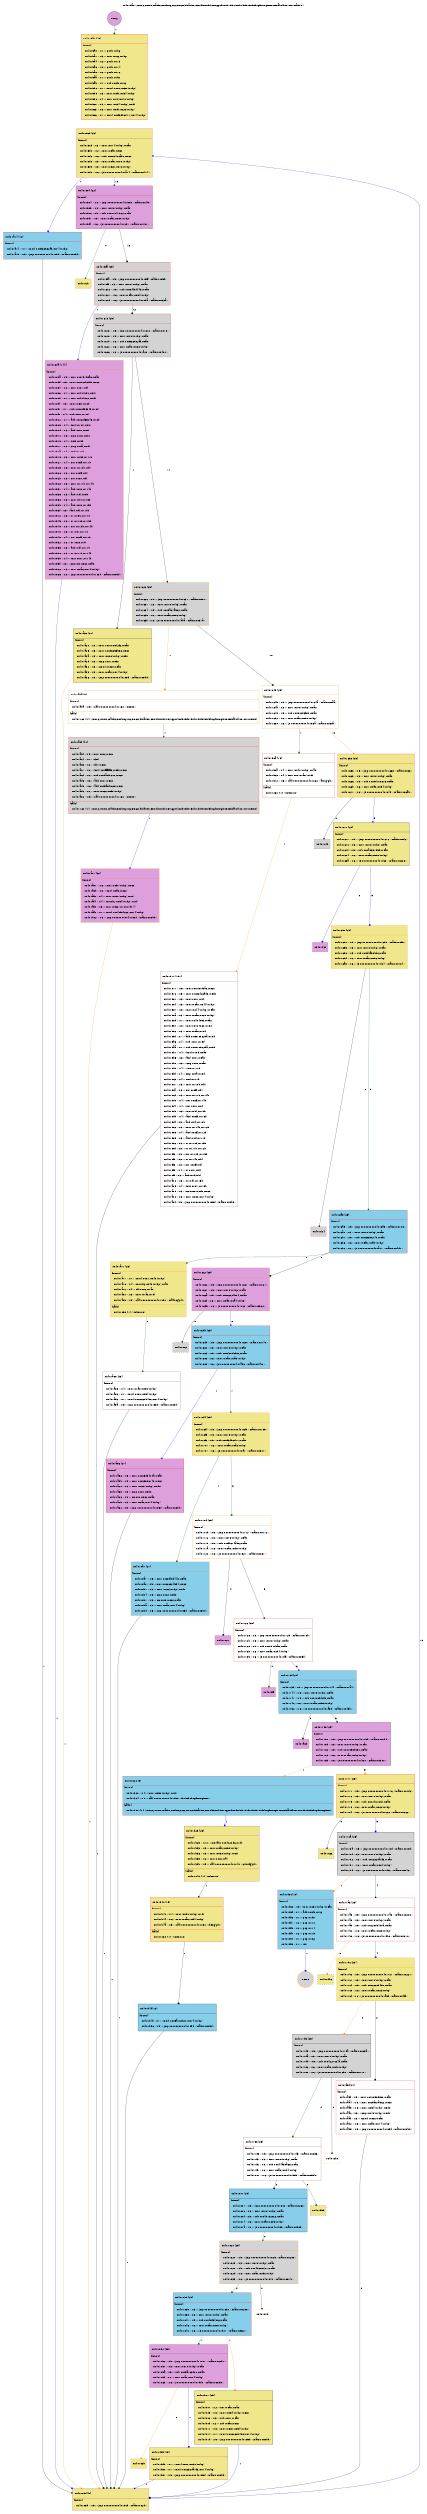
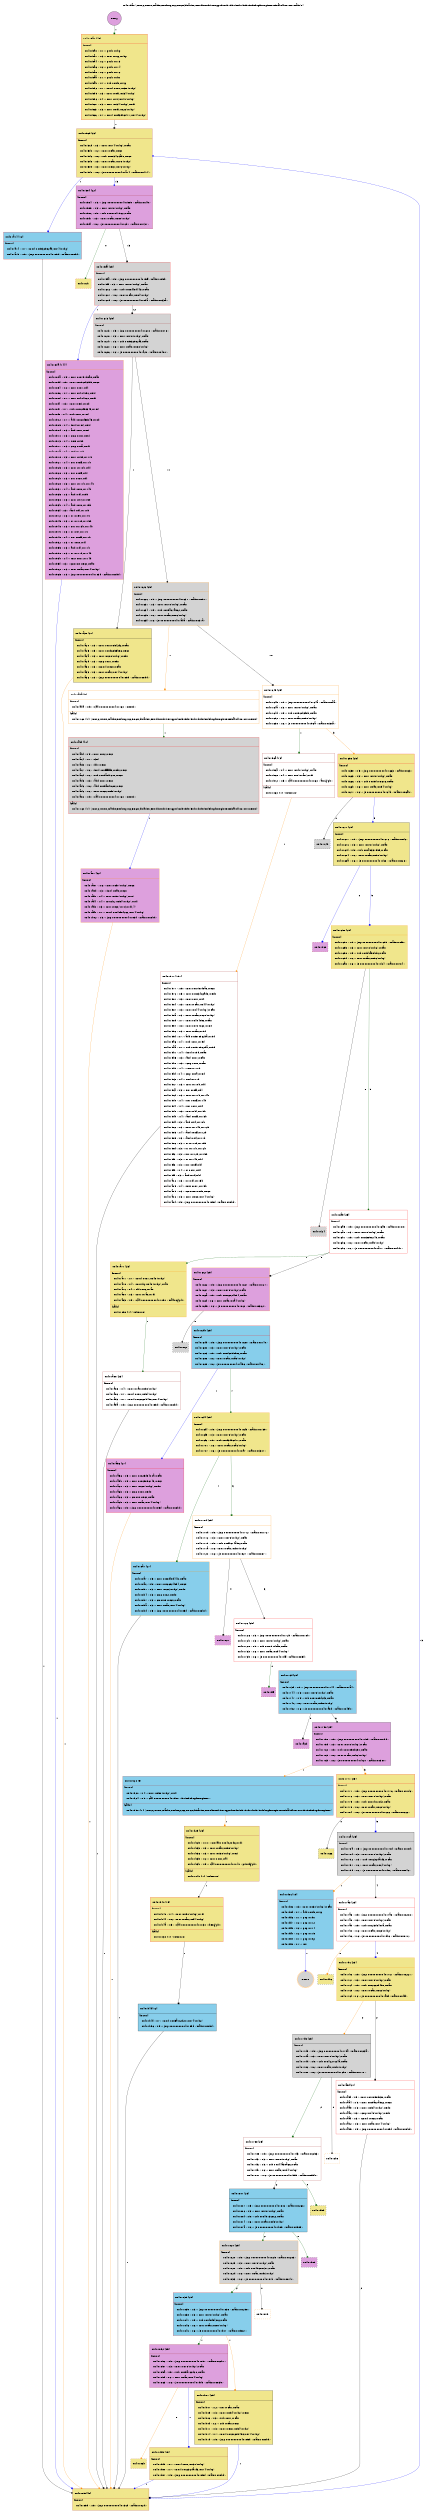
none -> (114, 123)
(334, 733) -> (334, 733)
(368, 1231) -> (368, 1231)
(231, 1318) -> none
(295, 1666) -> none
(225, 1820) -> (225, 1820)
(111, 1998) -> (111, 1998)
none -> (309, 2262)
